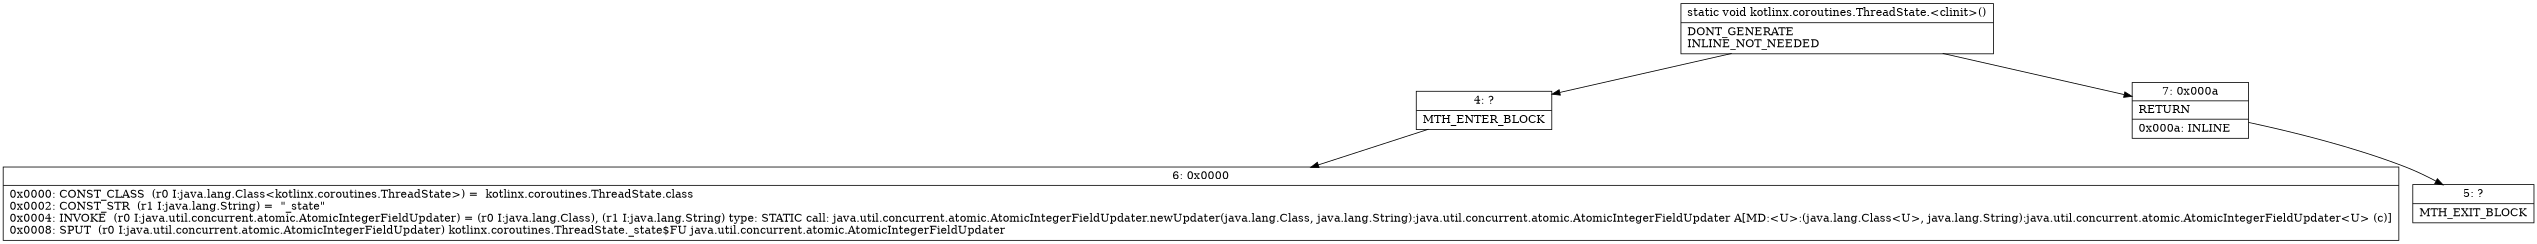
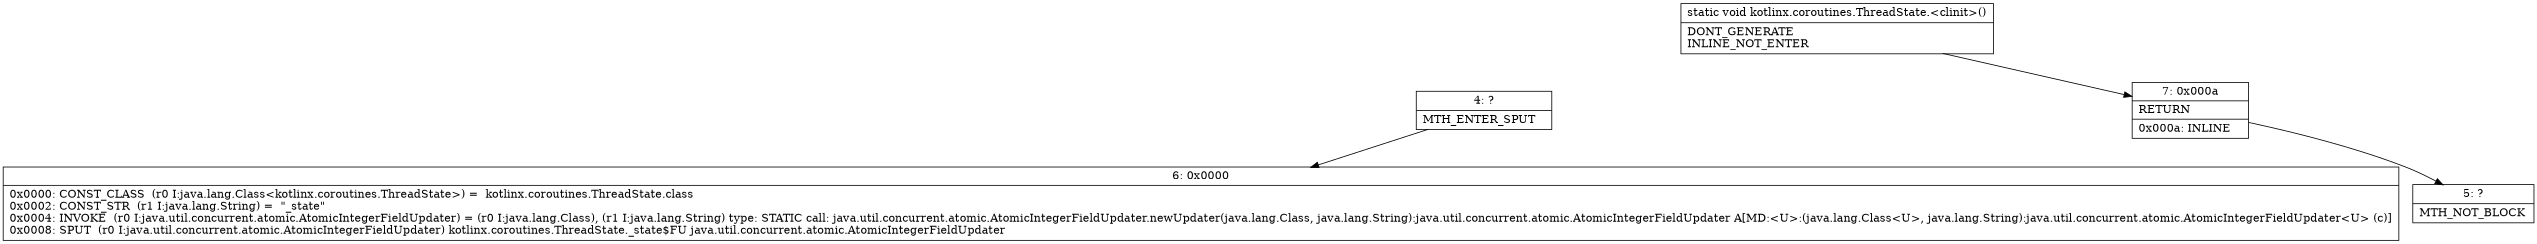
(1753, 44) -> (1748, 44)
(1646, 73) -> none
(1484, 120) -> (1479, 120)
(2473, 213) -> (2472, 213)
